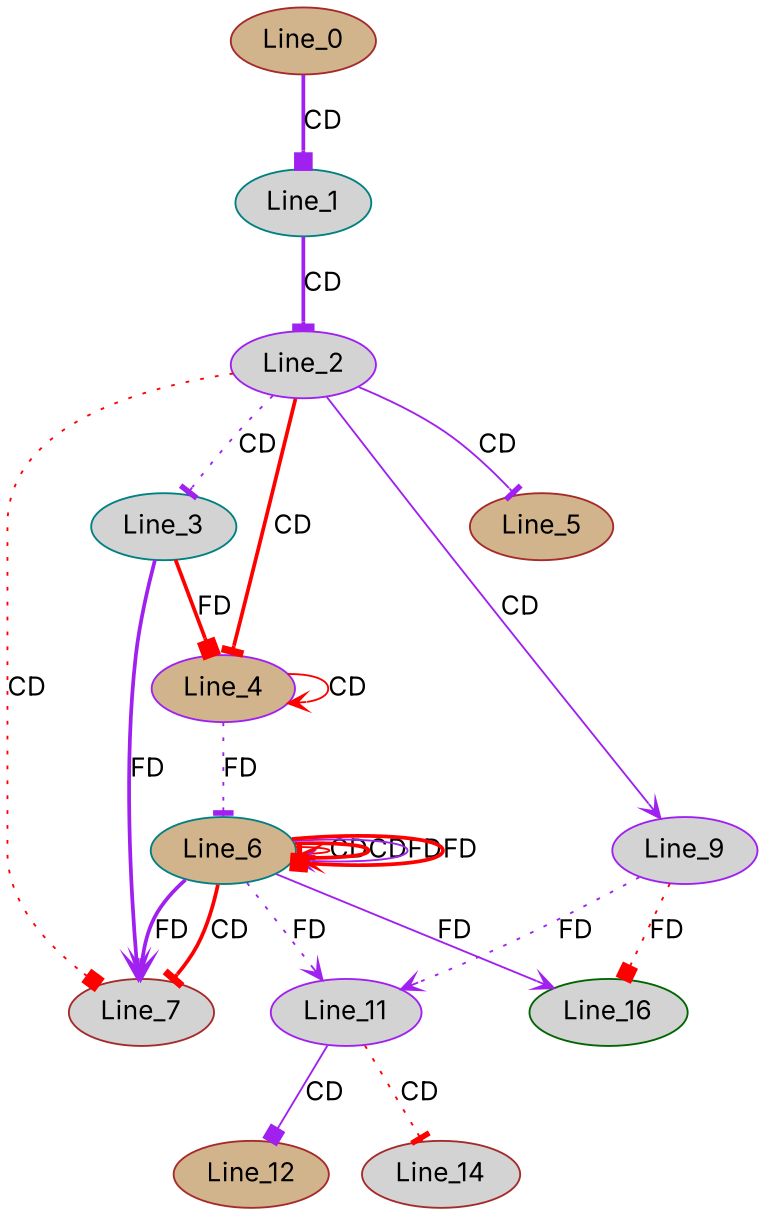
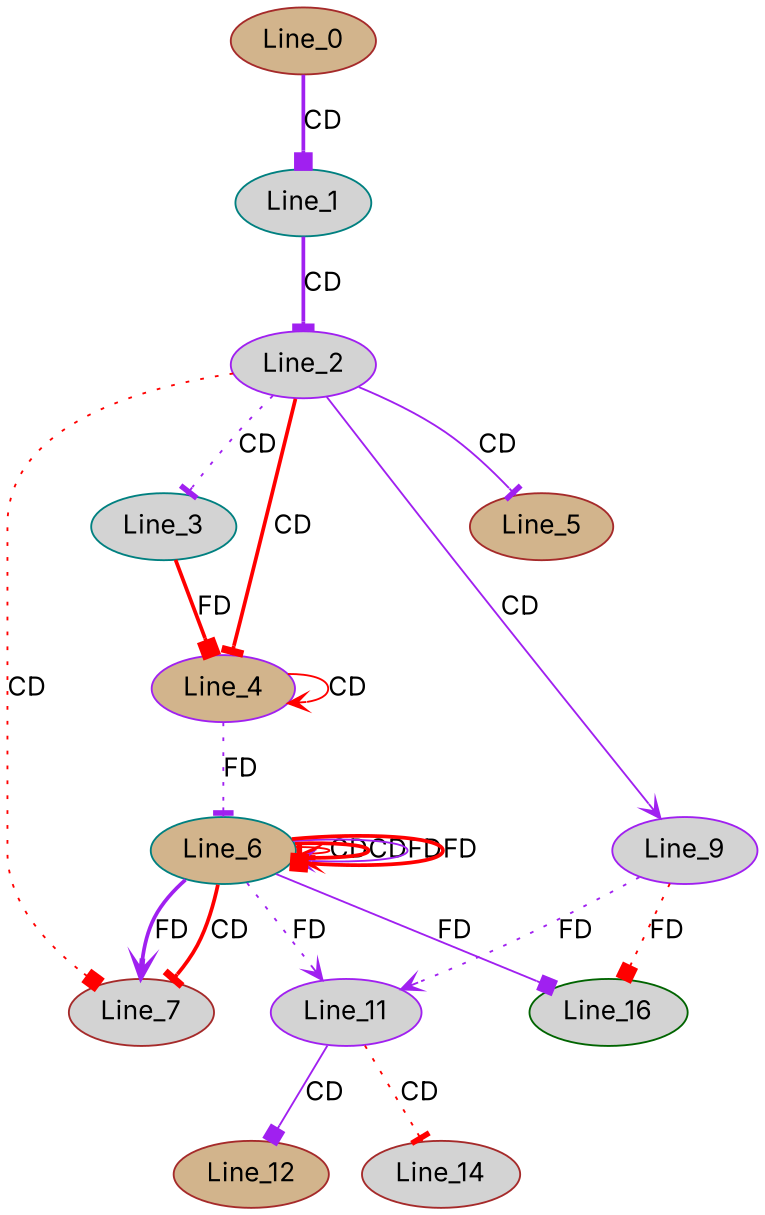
(130, 759) -> none
(406, 928) -> (406, 928)
